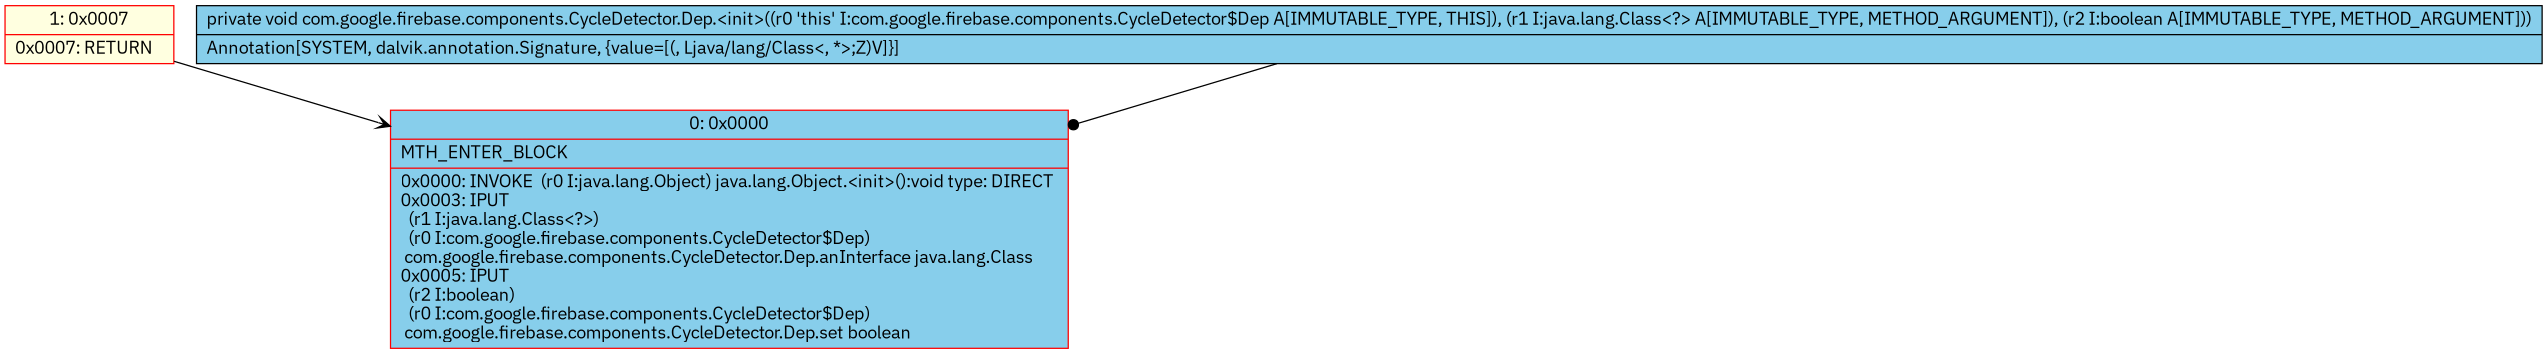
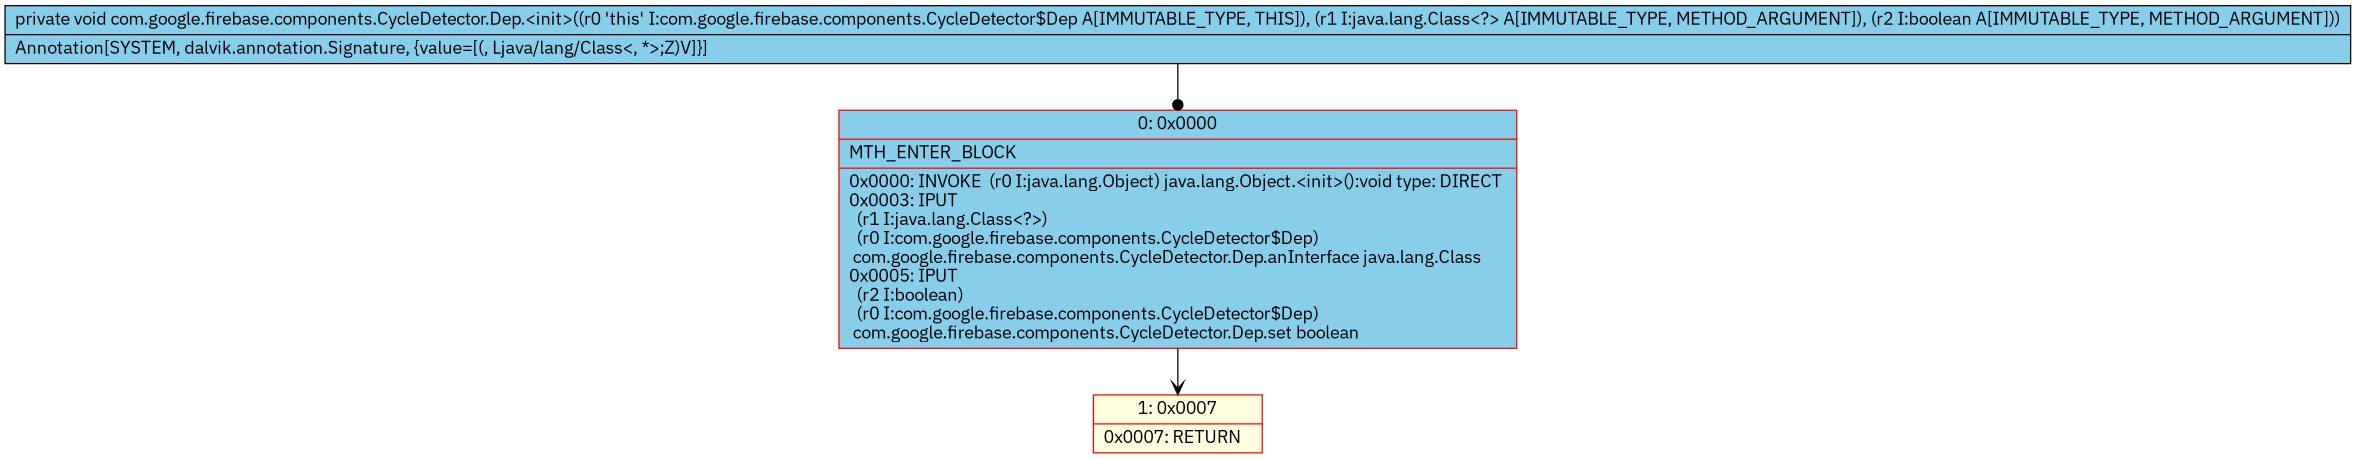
(276, 92) -> (1178, 365)
